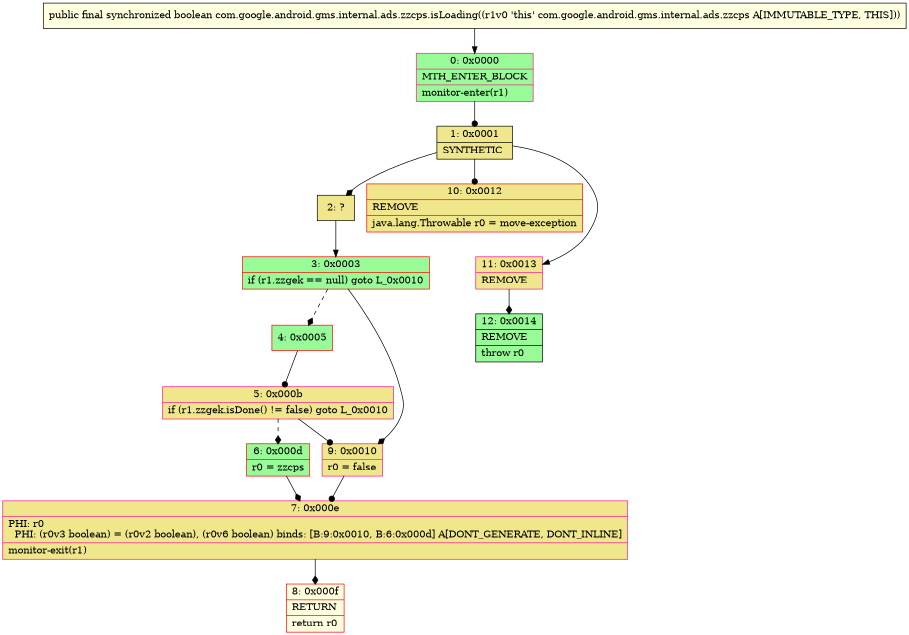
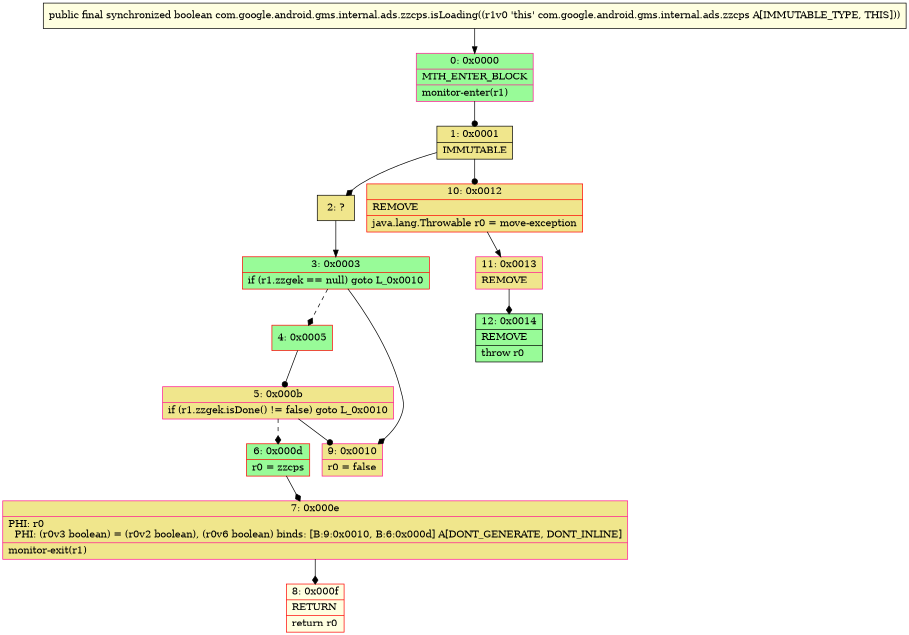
(473, 151) -> (475, 151)
(593, 190) -> (492, 241)
(339, 486) -> none
